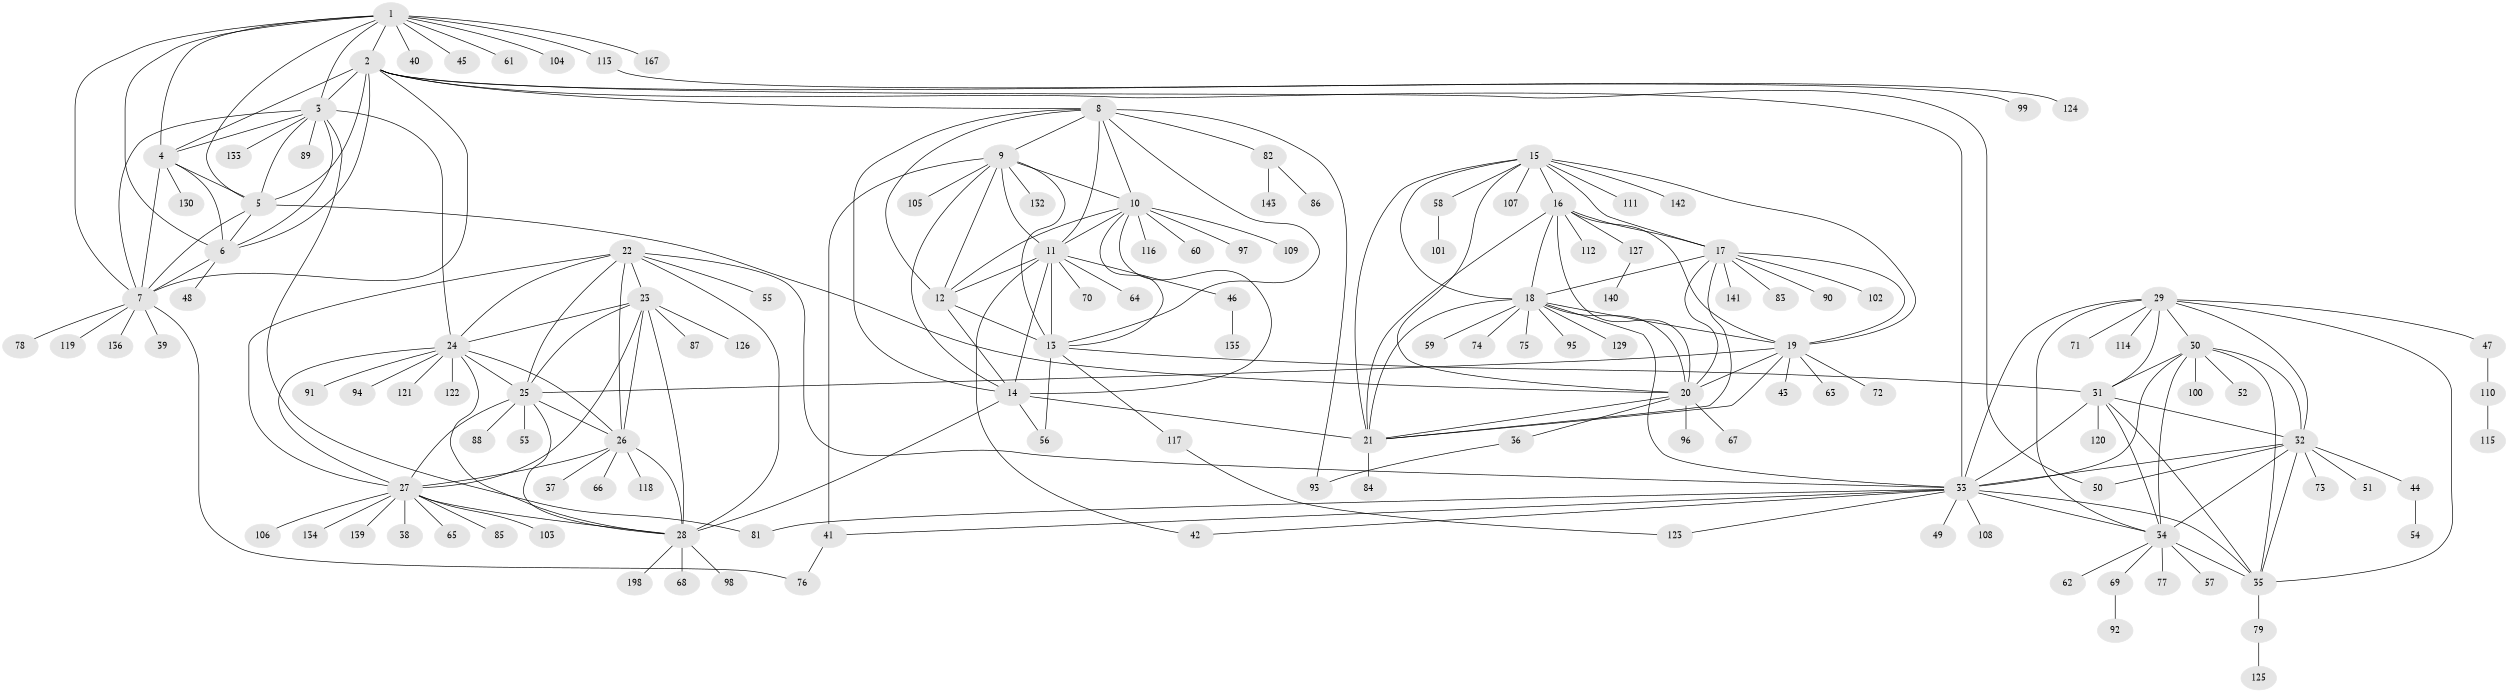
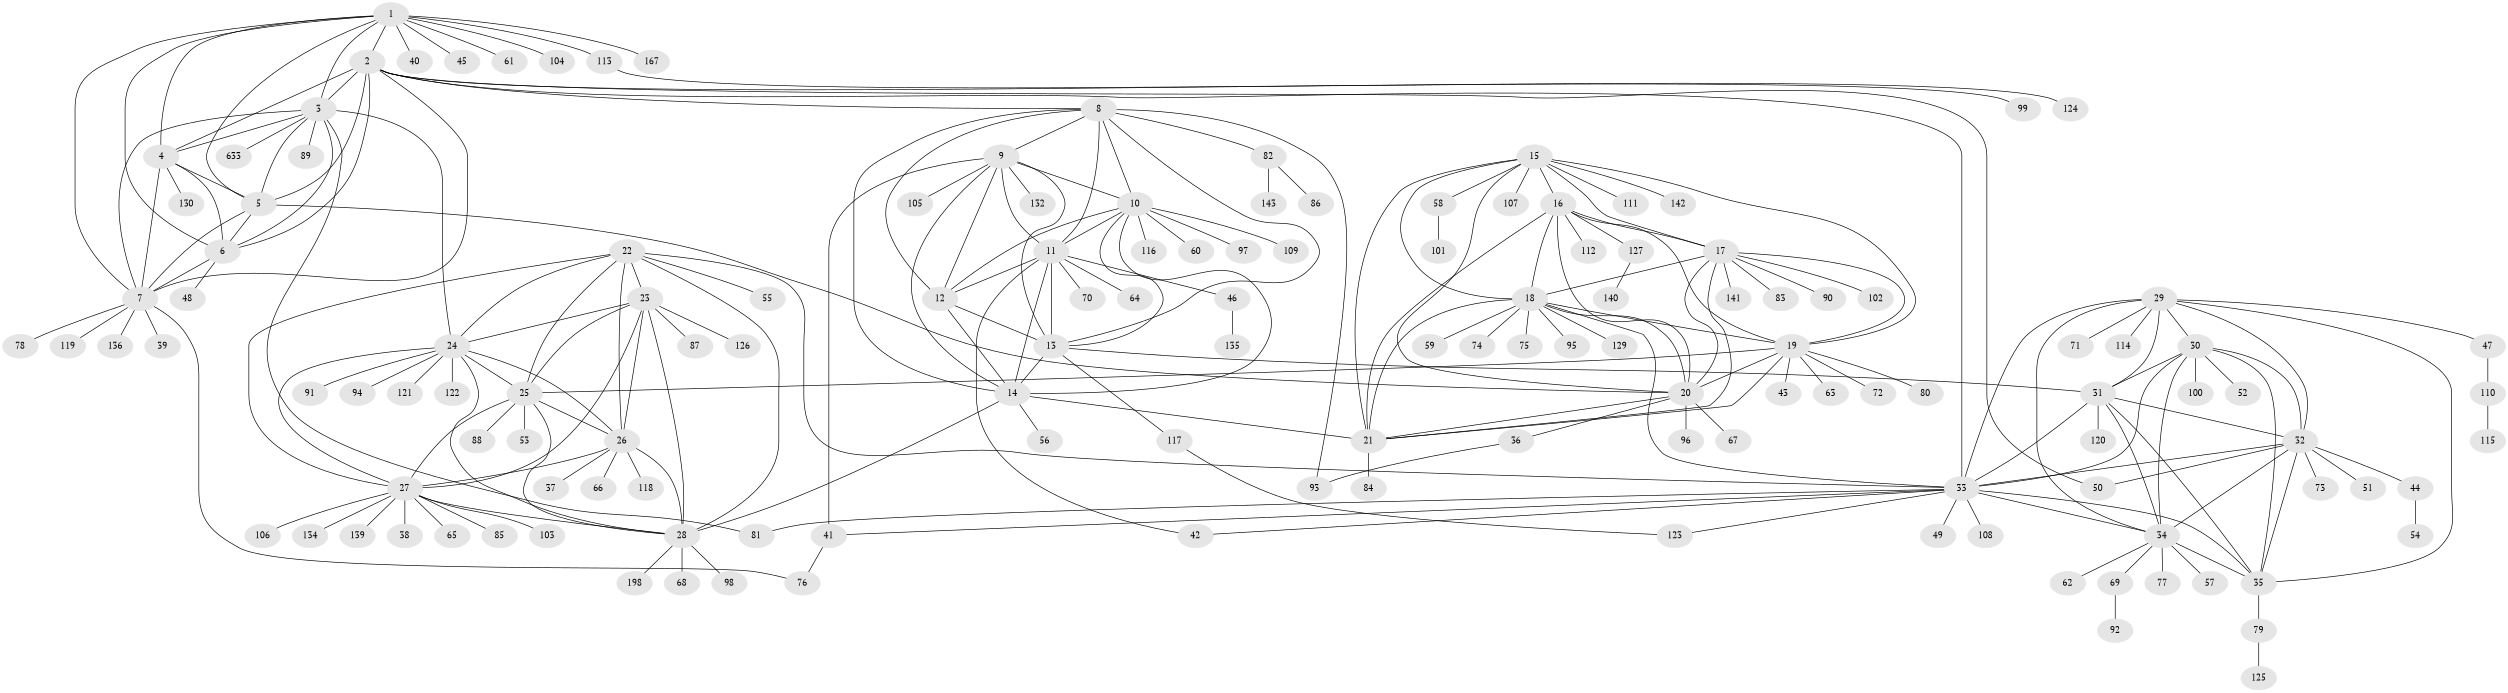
(234, 157) -> (234, 157)
(1048, 388) -> (1032, 370)
none -> (1926, 394)
